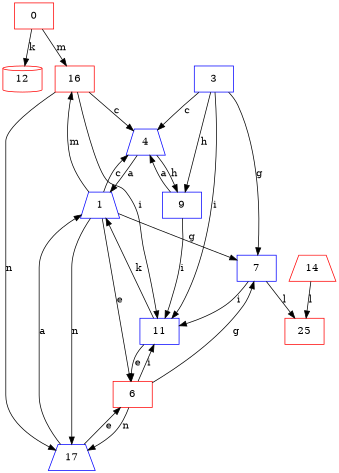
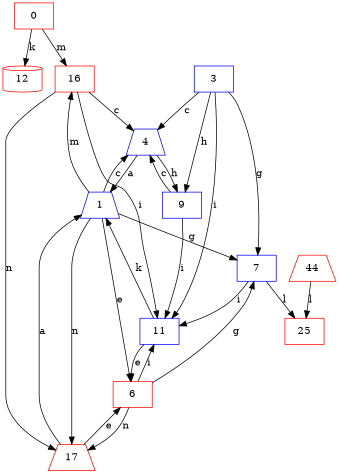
(164, 174) -> (164, 174)
(312, 268) -> (312, 268)
(72, 457) -> (72, 457)
